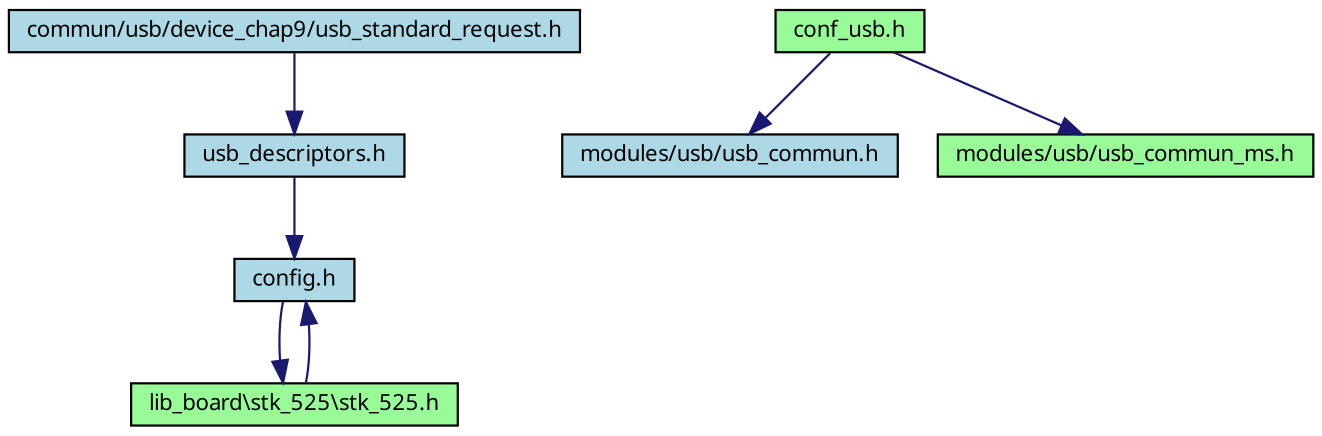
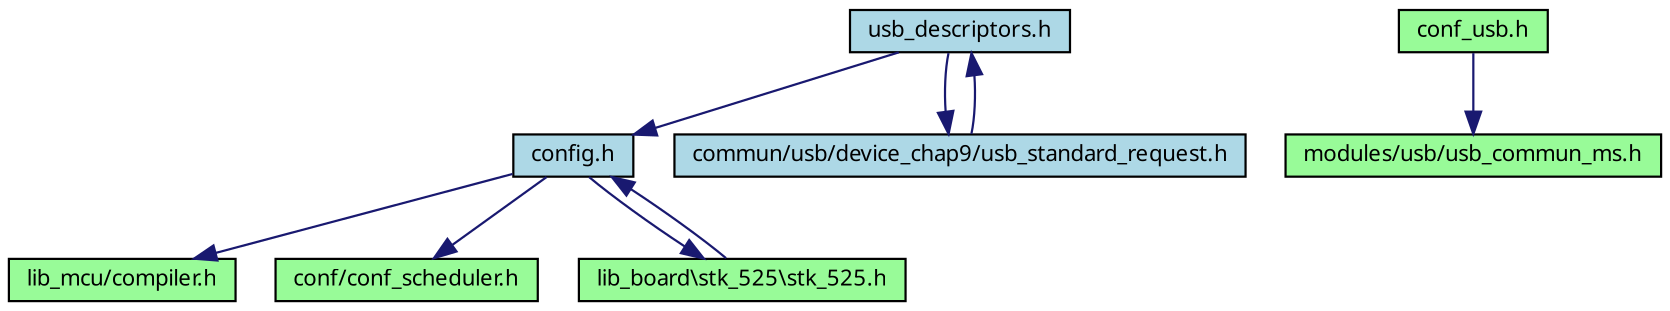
none -> (945, 82)
(730, 156) -> none
none -> (122, 280)
none -> (407, 280)
